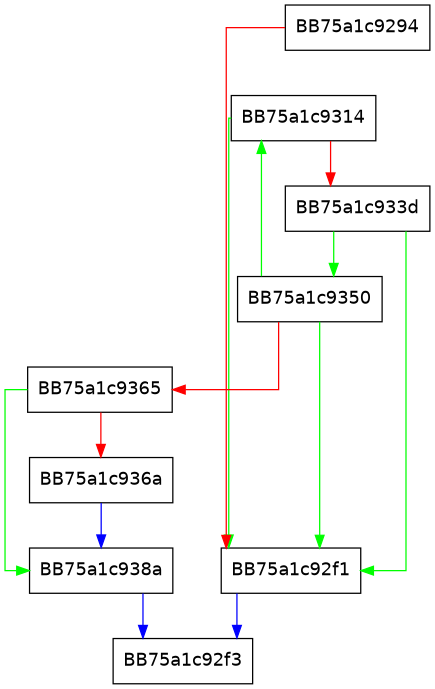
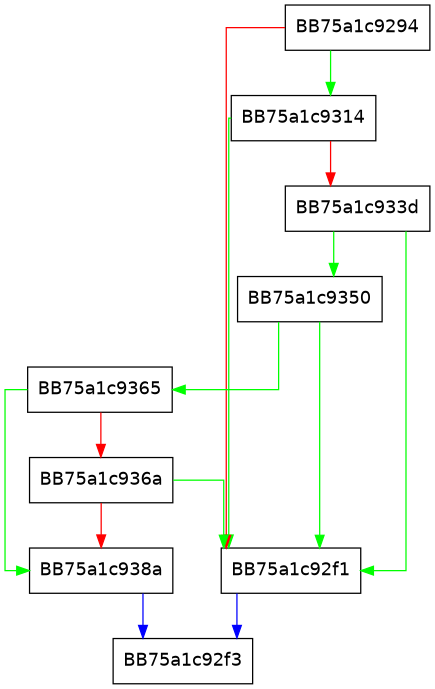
(261, 215) -> (331, 66)
(266, 390) -> (266, 390)
none -> (218, 480)
(101, 519) -> (101, 519)
